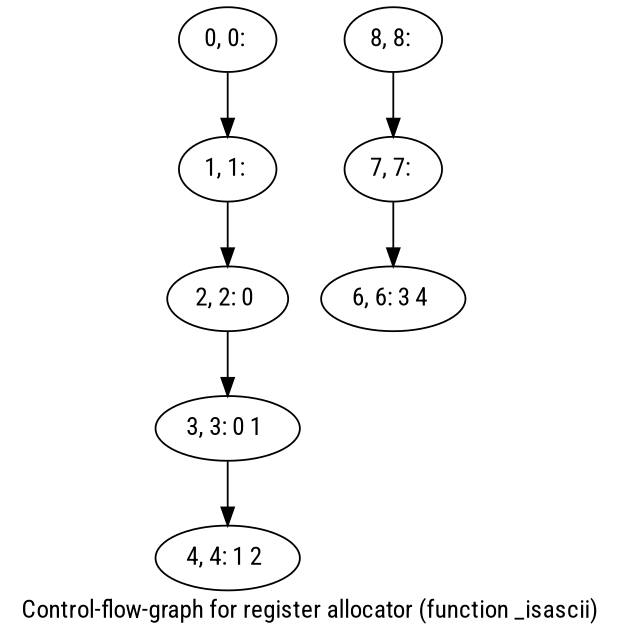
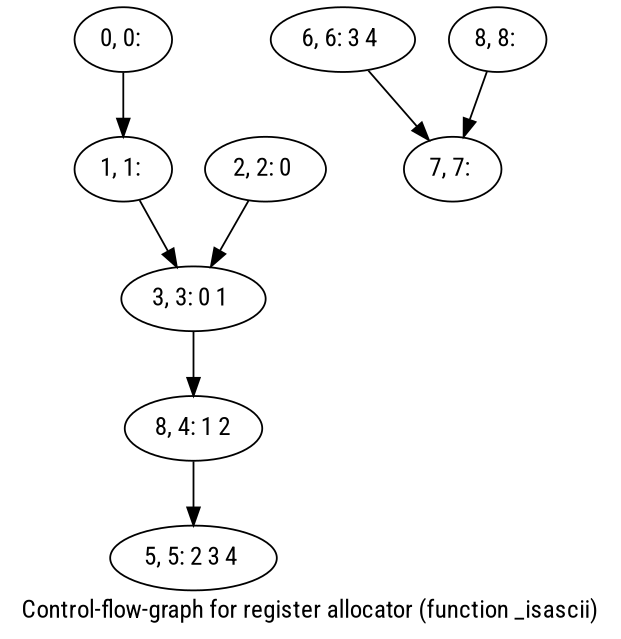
(228, 225) -> (154, 226)
(393, 225) -> (393, 98)
none -> (193, 558)
(228, 558) -> (193, 428)
